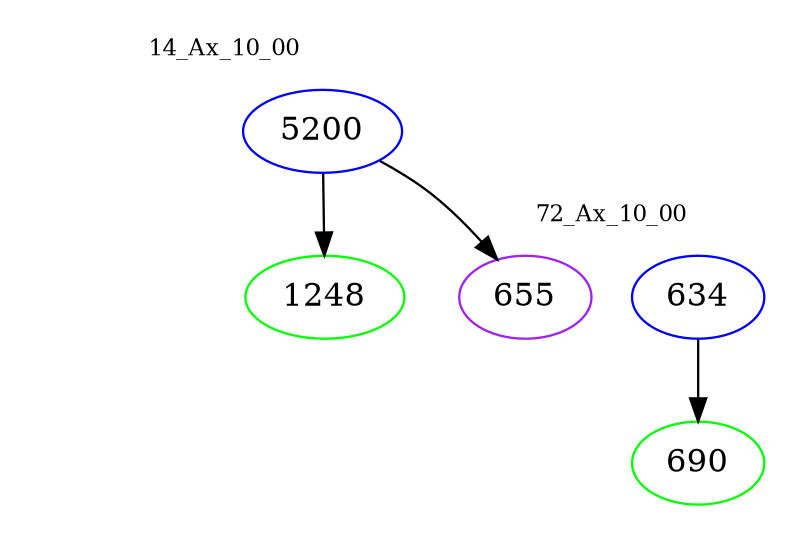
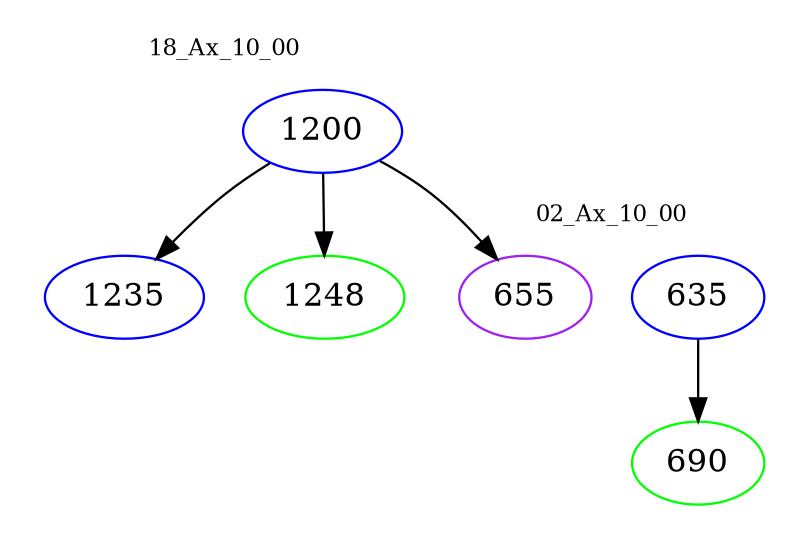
(225, 50) -> (225, 50)
(323, 131) -> (323, 131)
(612, 215) -> (612, 215)
none -> (124, 297)
(698, 297) -> (698, 297)
